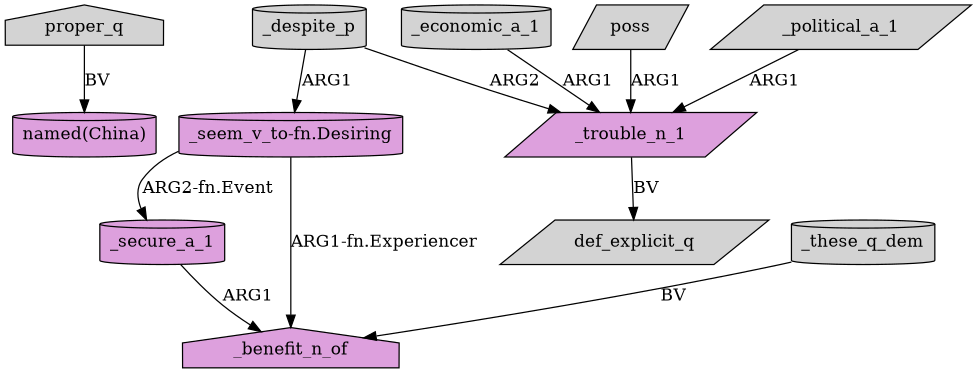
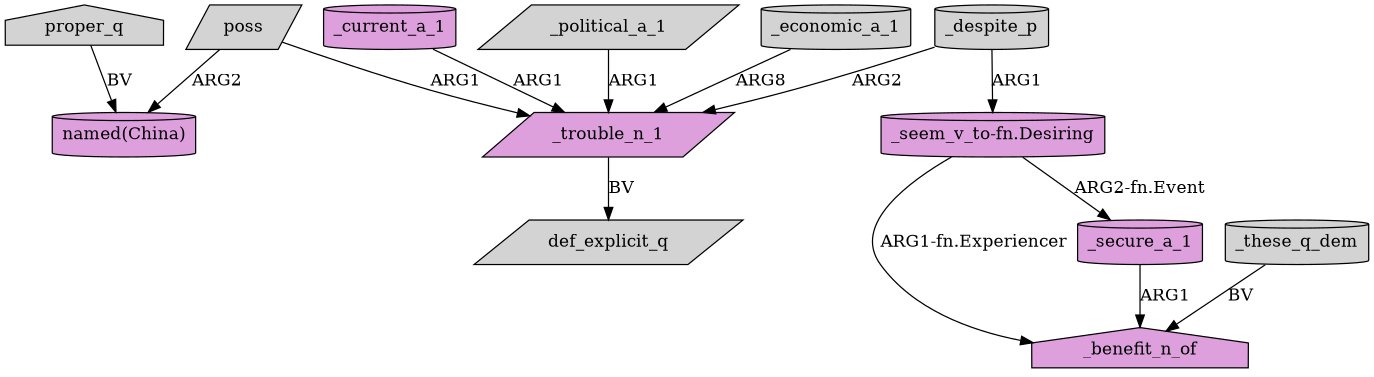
none -> (390, 27)
none -> (189, 77)
(588, 81) -> (761, 81)
